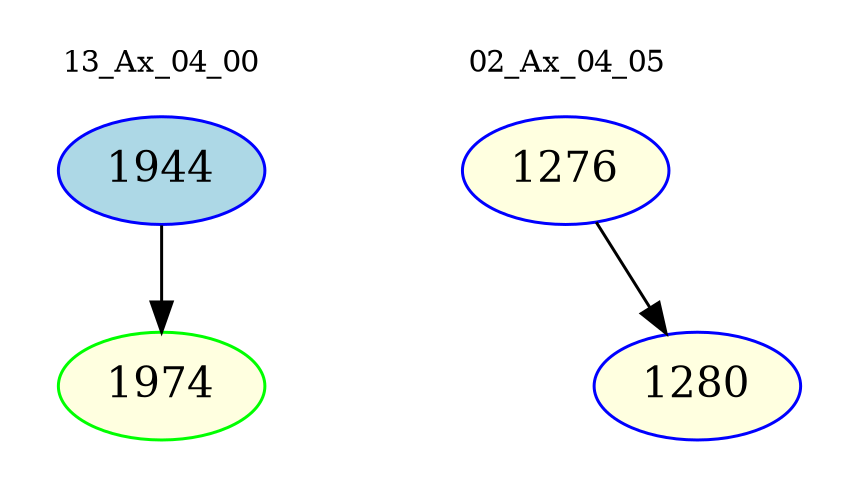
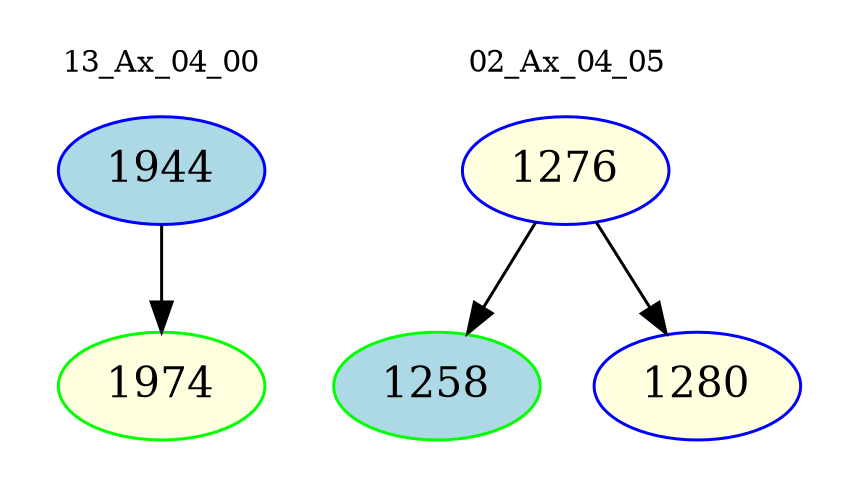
none -> (437, 386)
